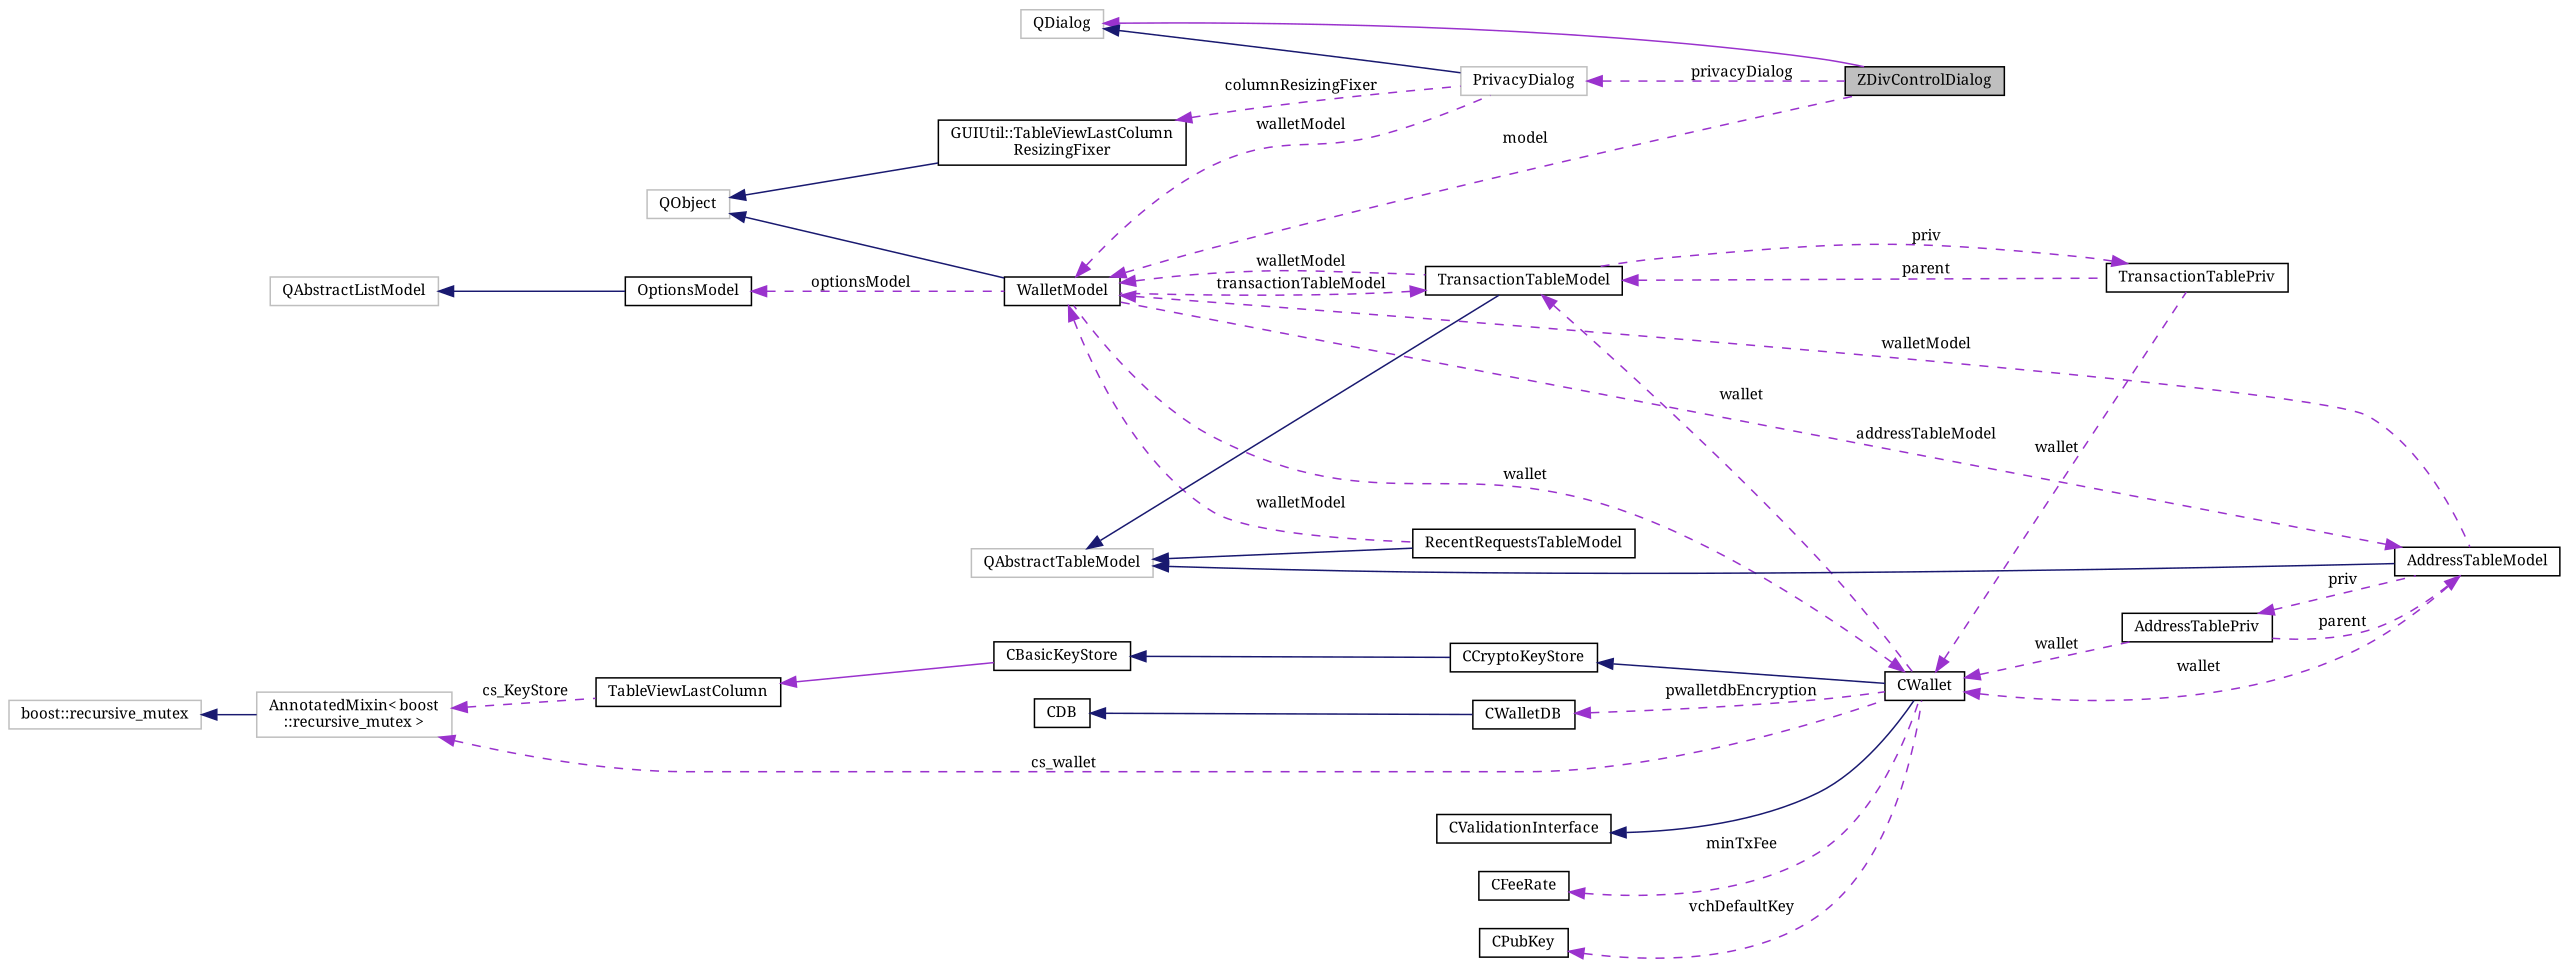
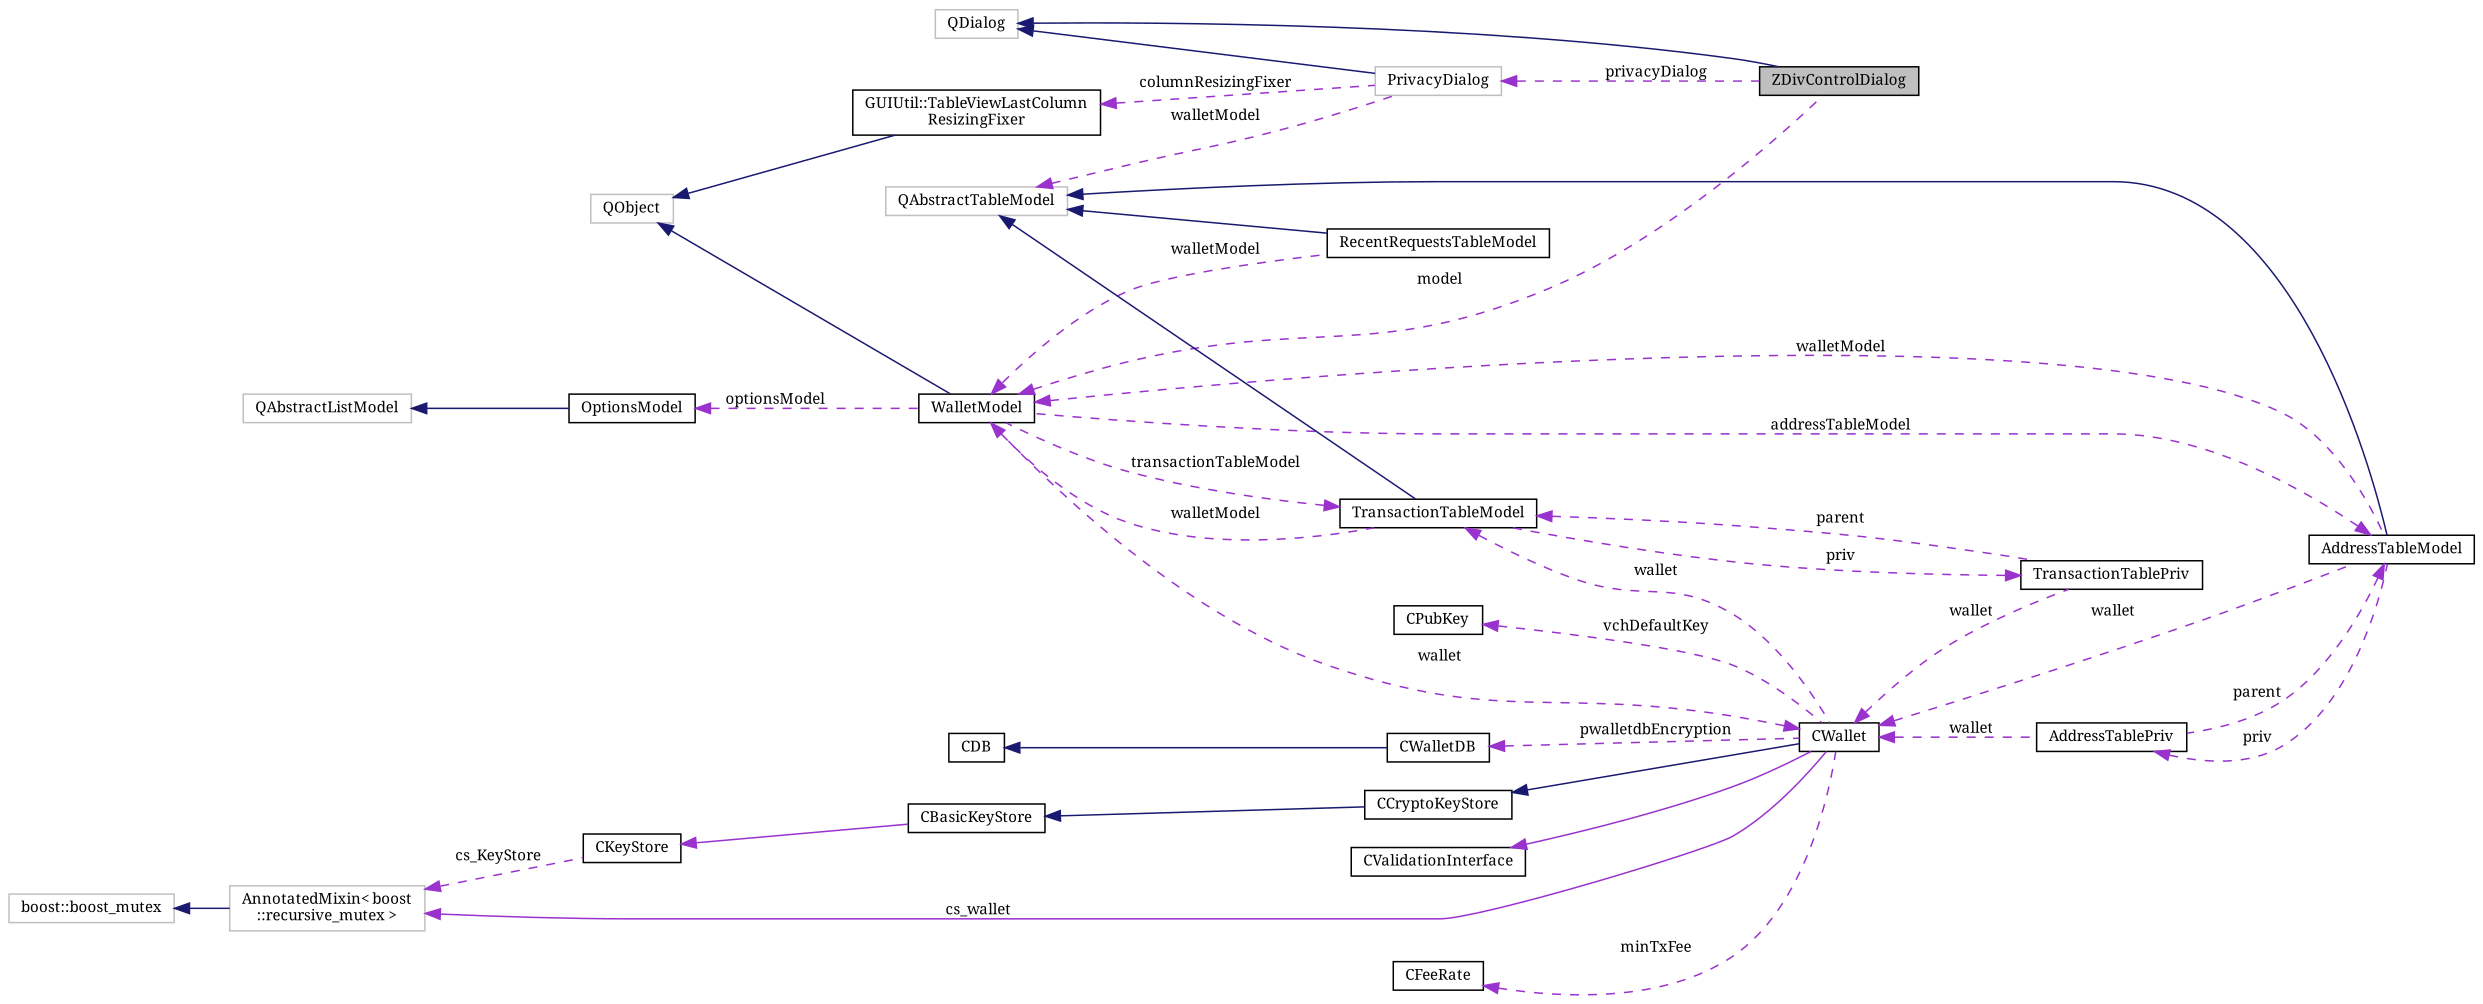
(1493, 31) -> (1407, 31)
(1273, 147) -> (1224, 144)
(688, 692) -> (632, 848)
(105, 715) -> (92, 908)
(1173, 772) -> (1156, 919)
(1789, 805) -> (1672, 807)
